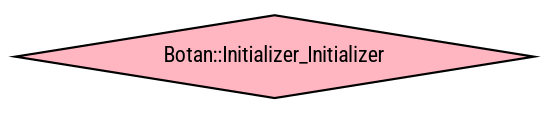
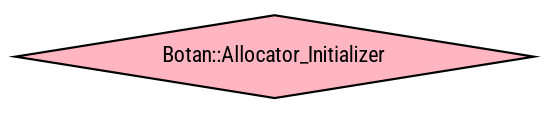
(275, 57) -> (275, 57)
